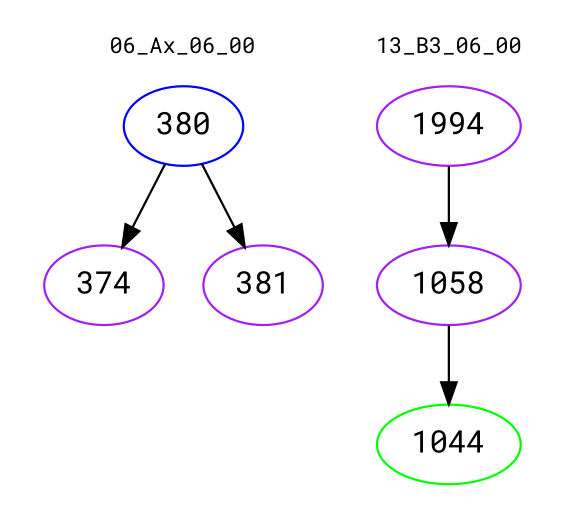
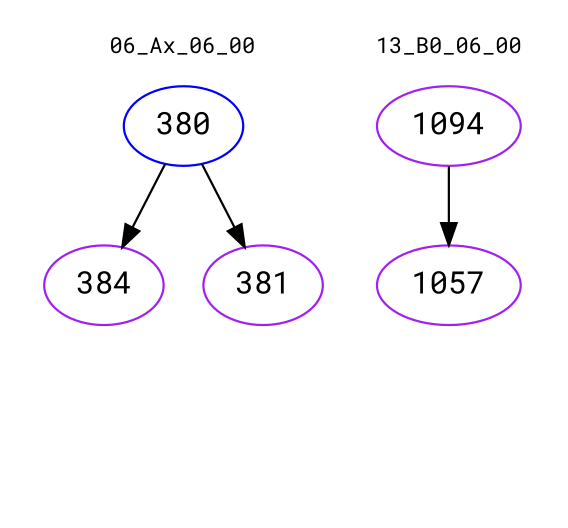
(450, 48) -> (450, 48)
(449, 126) -> (449, 126)
(104, 285) -> (104, 285)
(449, 285) -> (449, 285)
(449, 444) -> none
